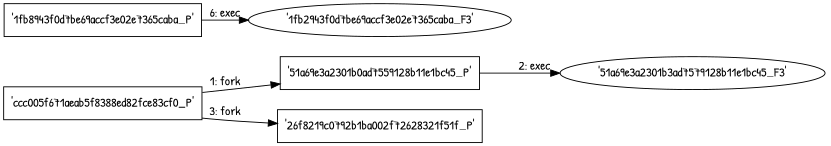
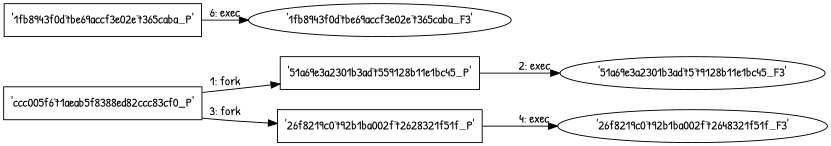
(380, 20) -> (380, 20)
(380, 73) -> (380, 73)
(103, 103) -> (103, 103)
none -> (693, 126)
